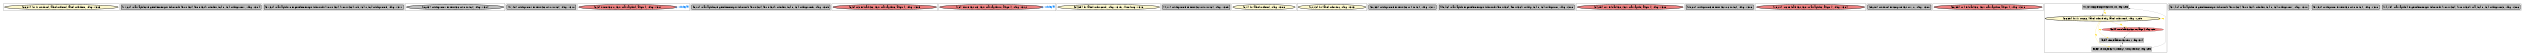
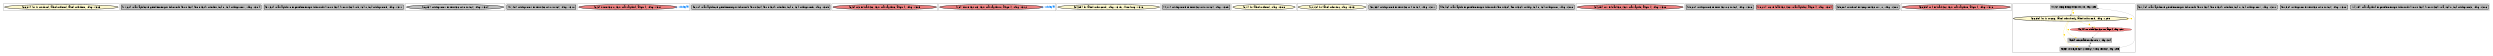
(1811, 7) -> (1795, 7)
